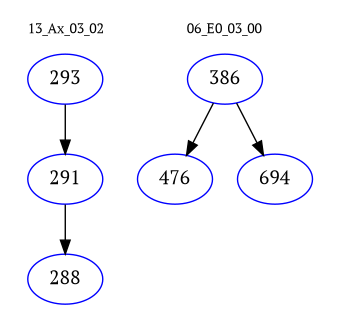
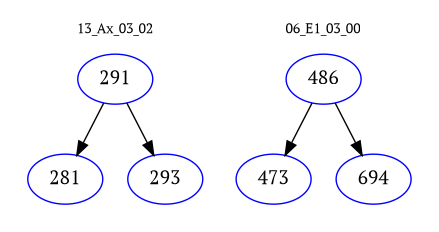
(225, 30) -> (324, 30)
(225, 79) -> (324, 79)
(65, 122) -> (137, 123)
(175, 179) -> (274, 179)
(65, 279) -> (65, 179)
